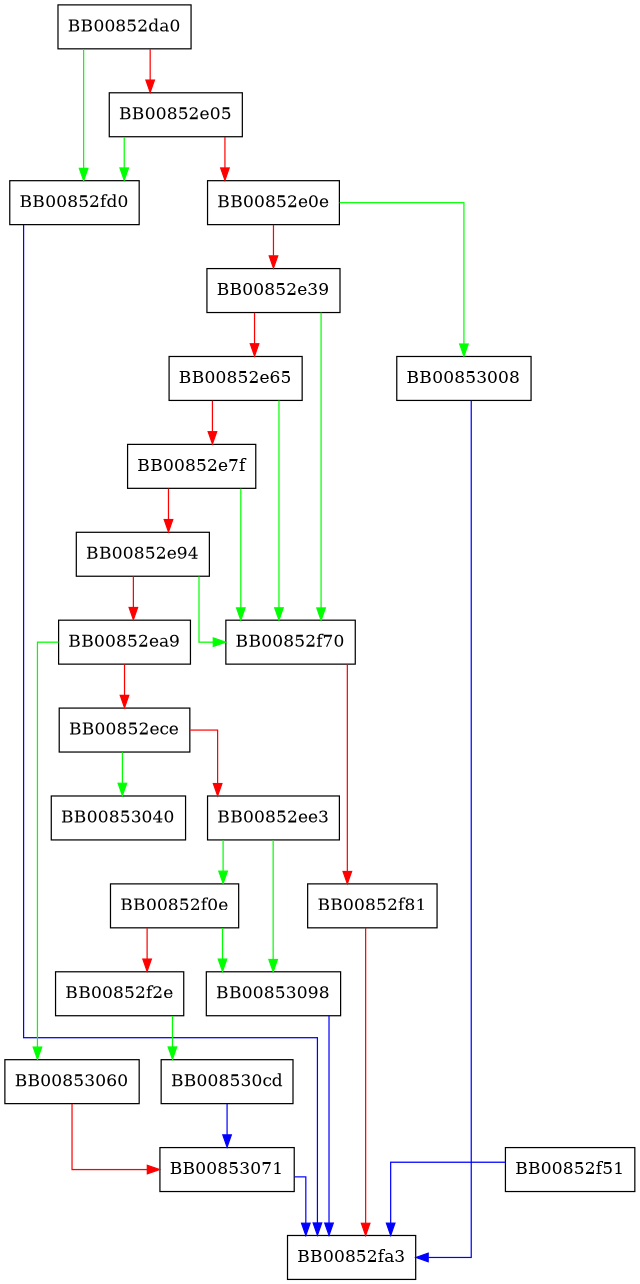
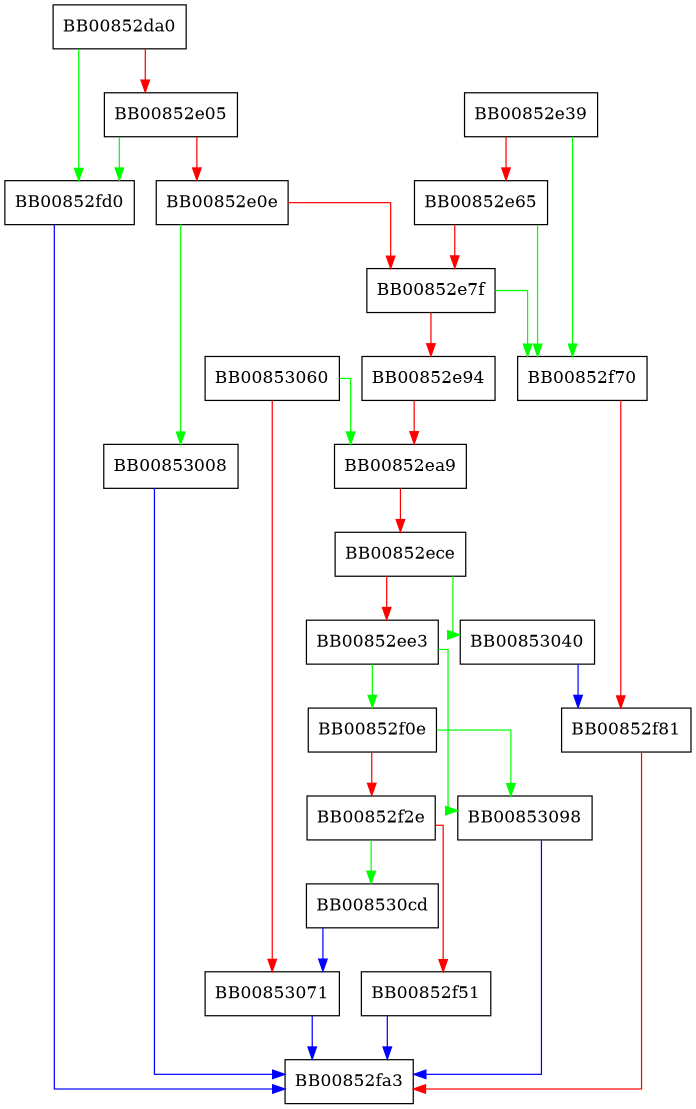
(273, 240) -> (366, 203)
(199, 616) -> none
none -> (578, 680)
(37, 834) -> (351, 400)
none -> (443, 889)
